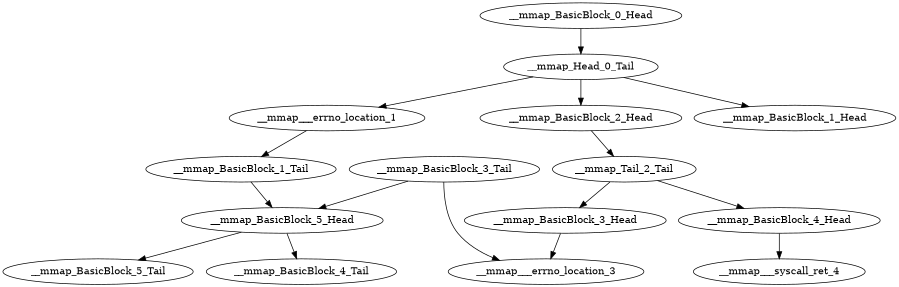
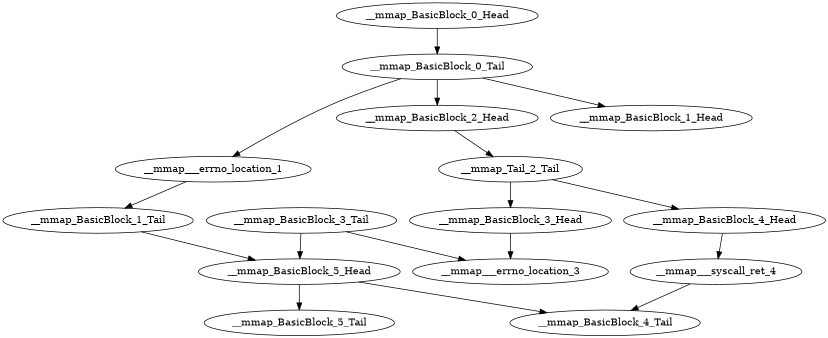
(581, 67) -> (437, 67)
none -> (664, 296)
